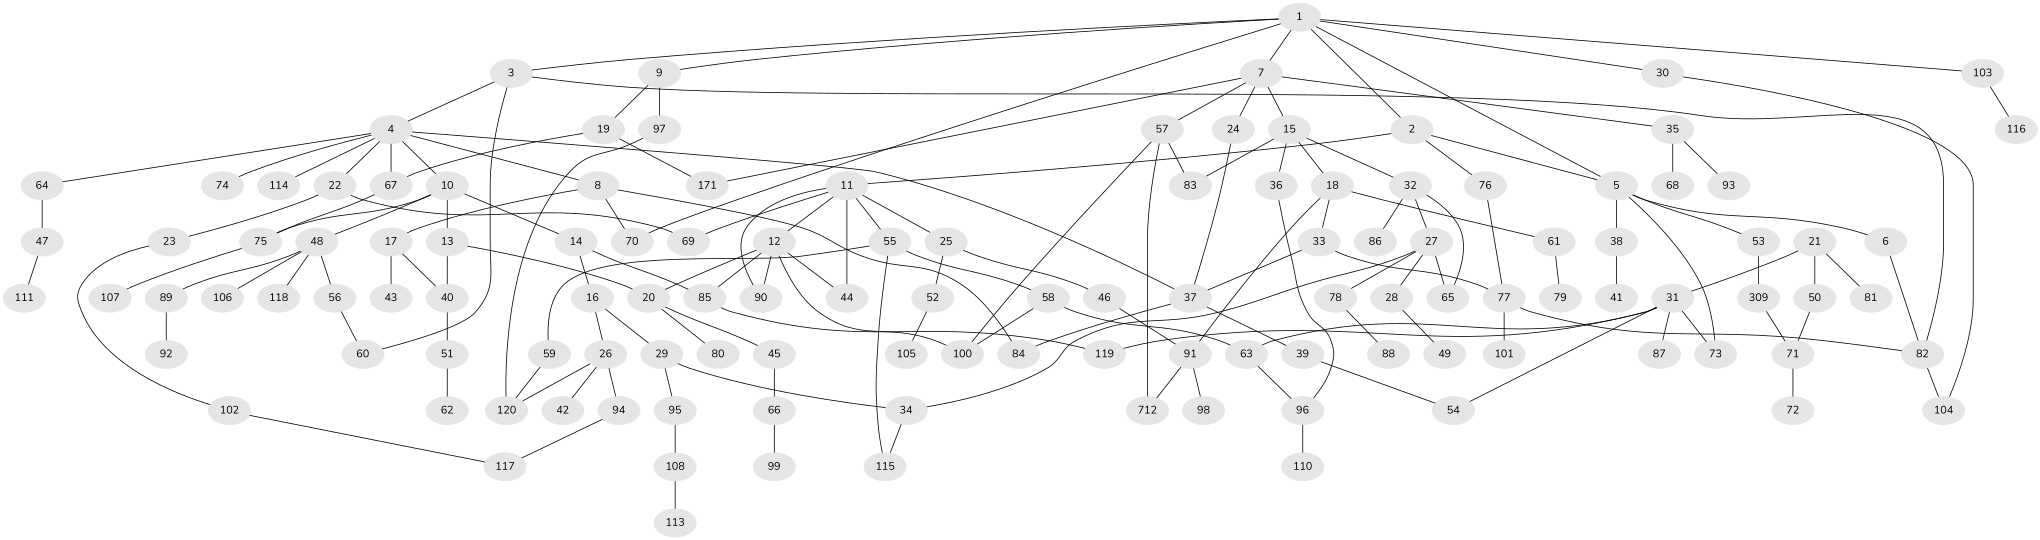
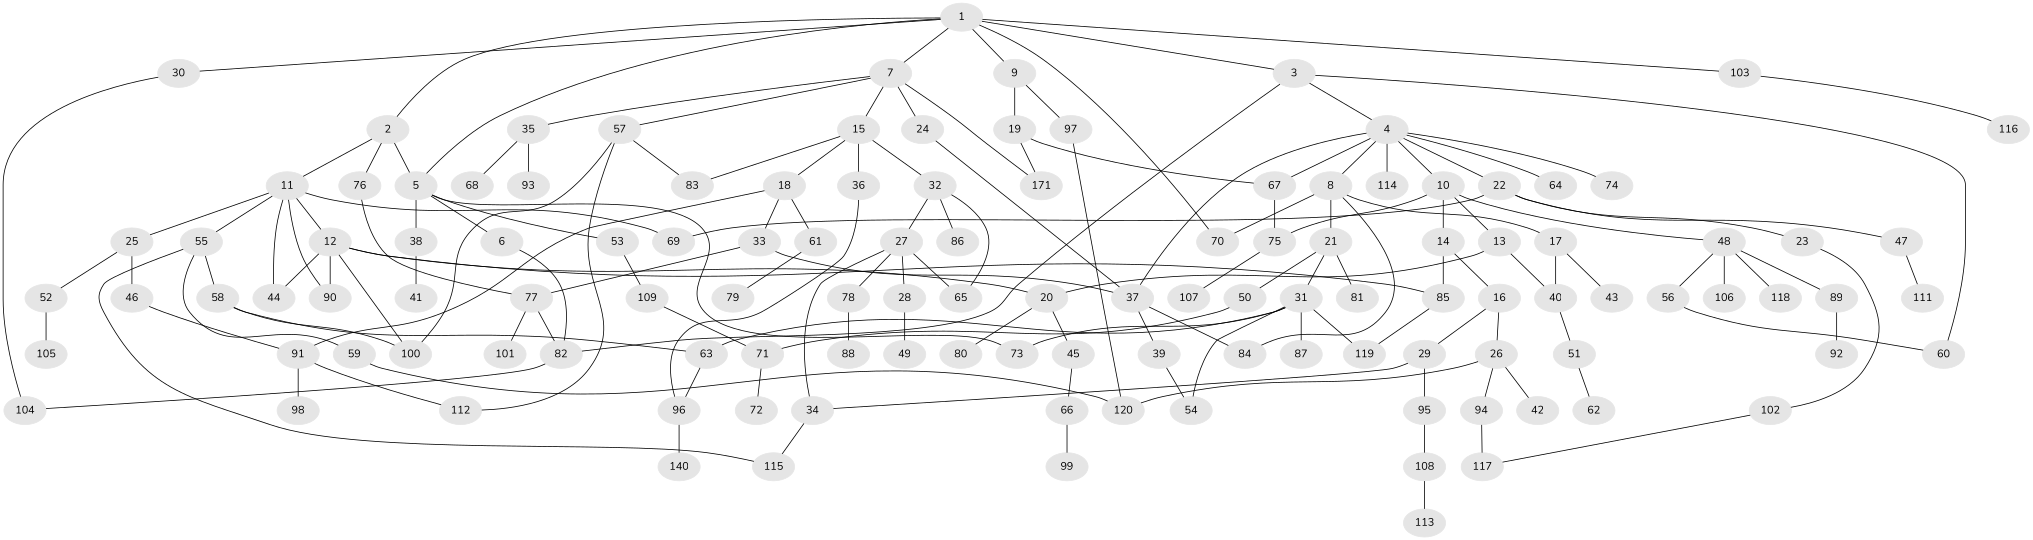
none -> (1331, 211)
(42, 214) -> (1744, 221)
(1759, 298) -> (647, 298)
(1147, 411) -> (461, 411)
(1303, 467) -> (679, 467)
